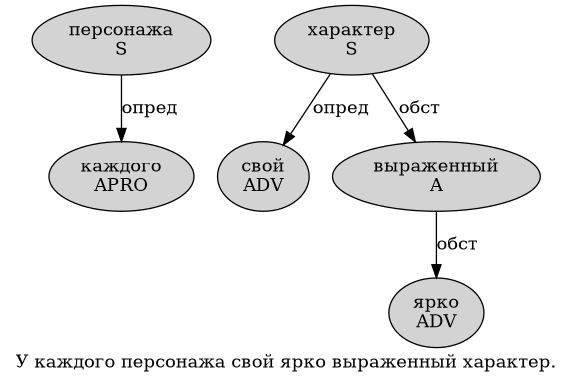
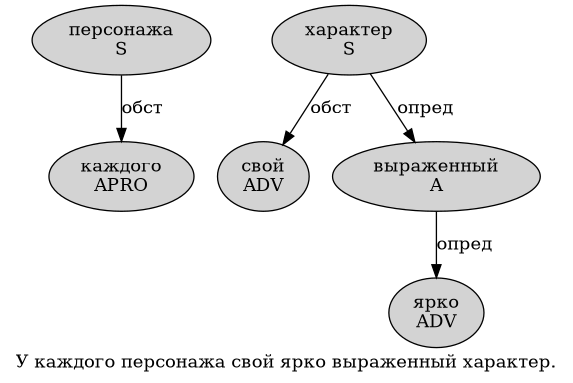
(149, 108) -> (142, 108)
(341, 108) -> (331, 108)
(419, 108) -> (425, 108)
(457, 245) -> (464, 245)
